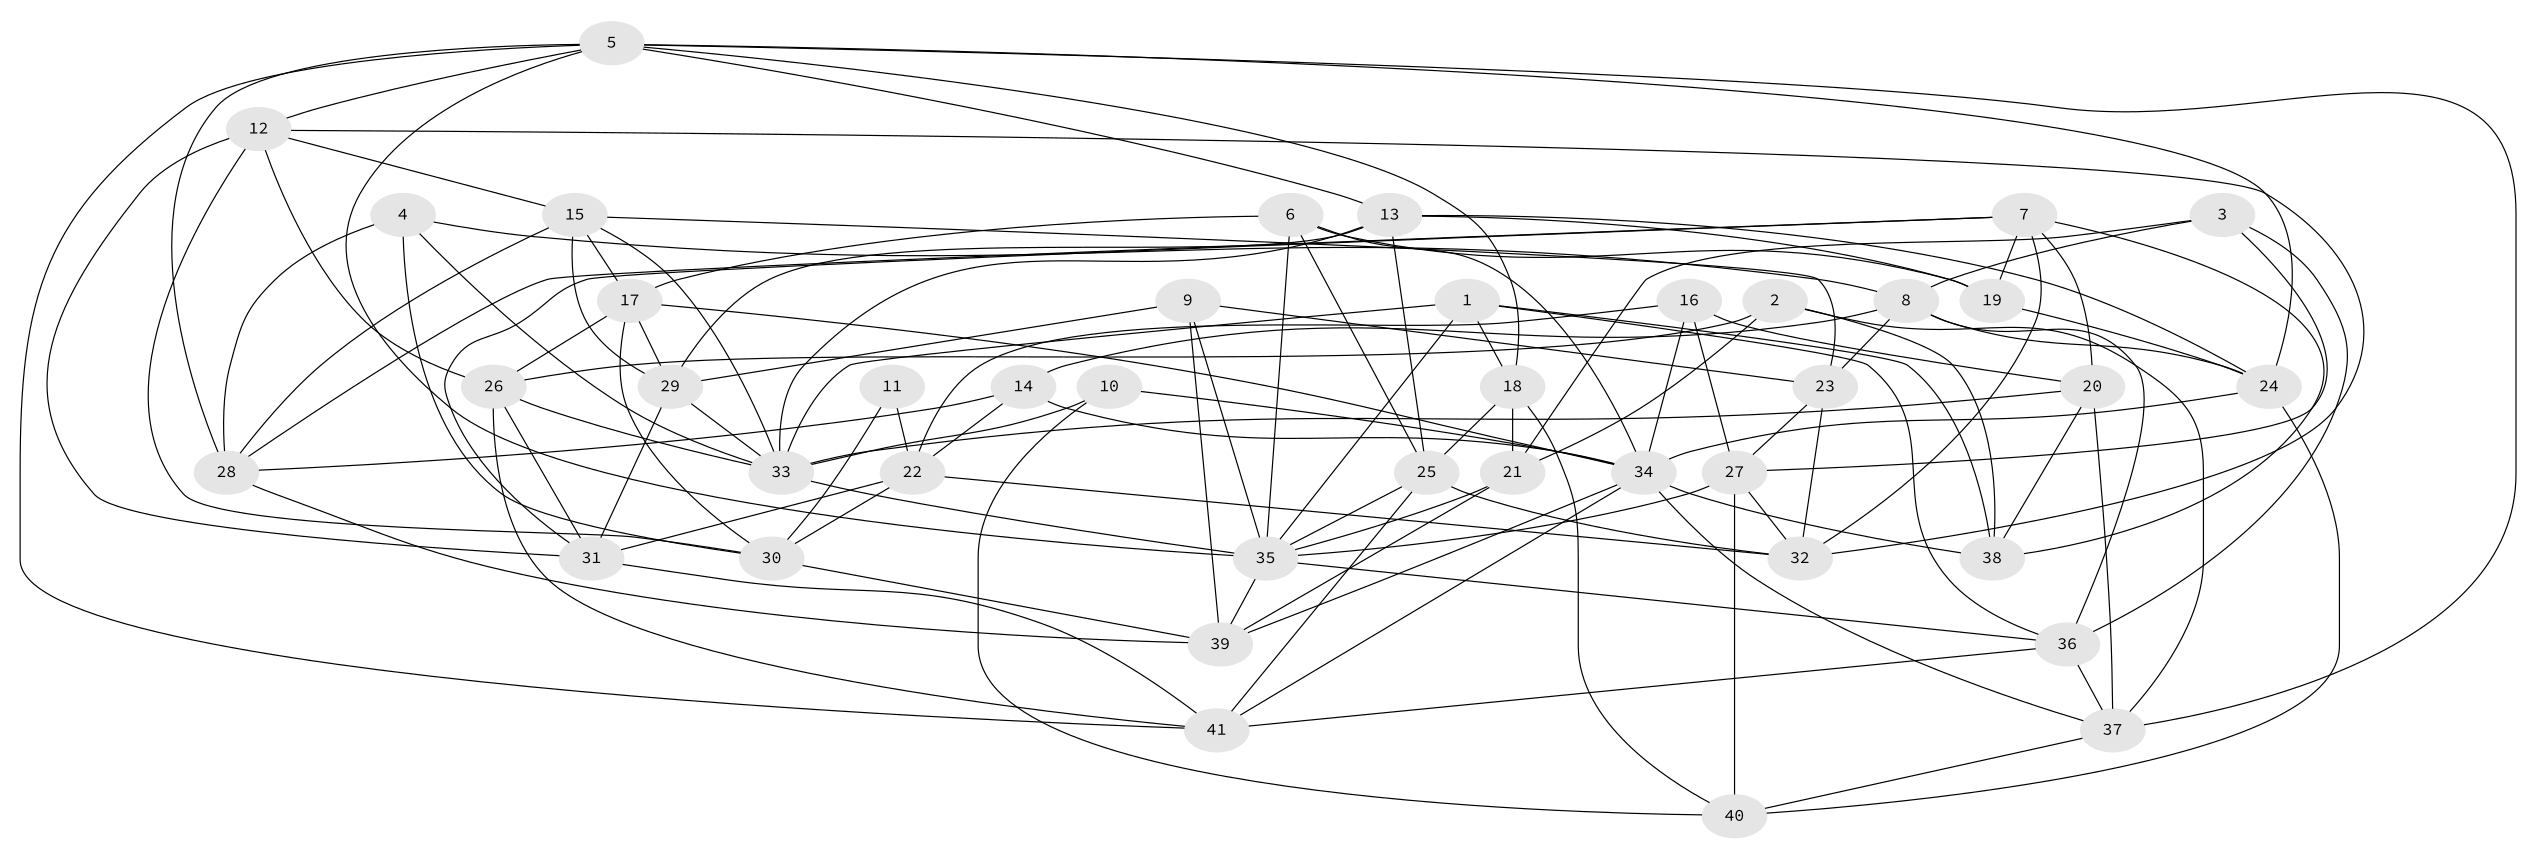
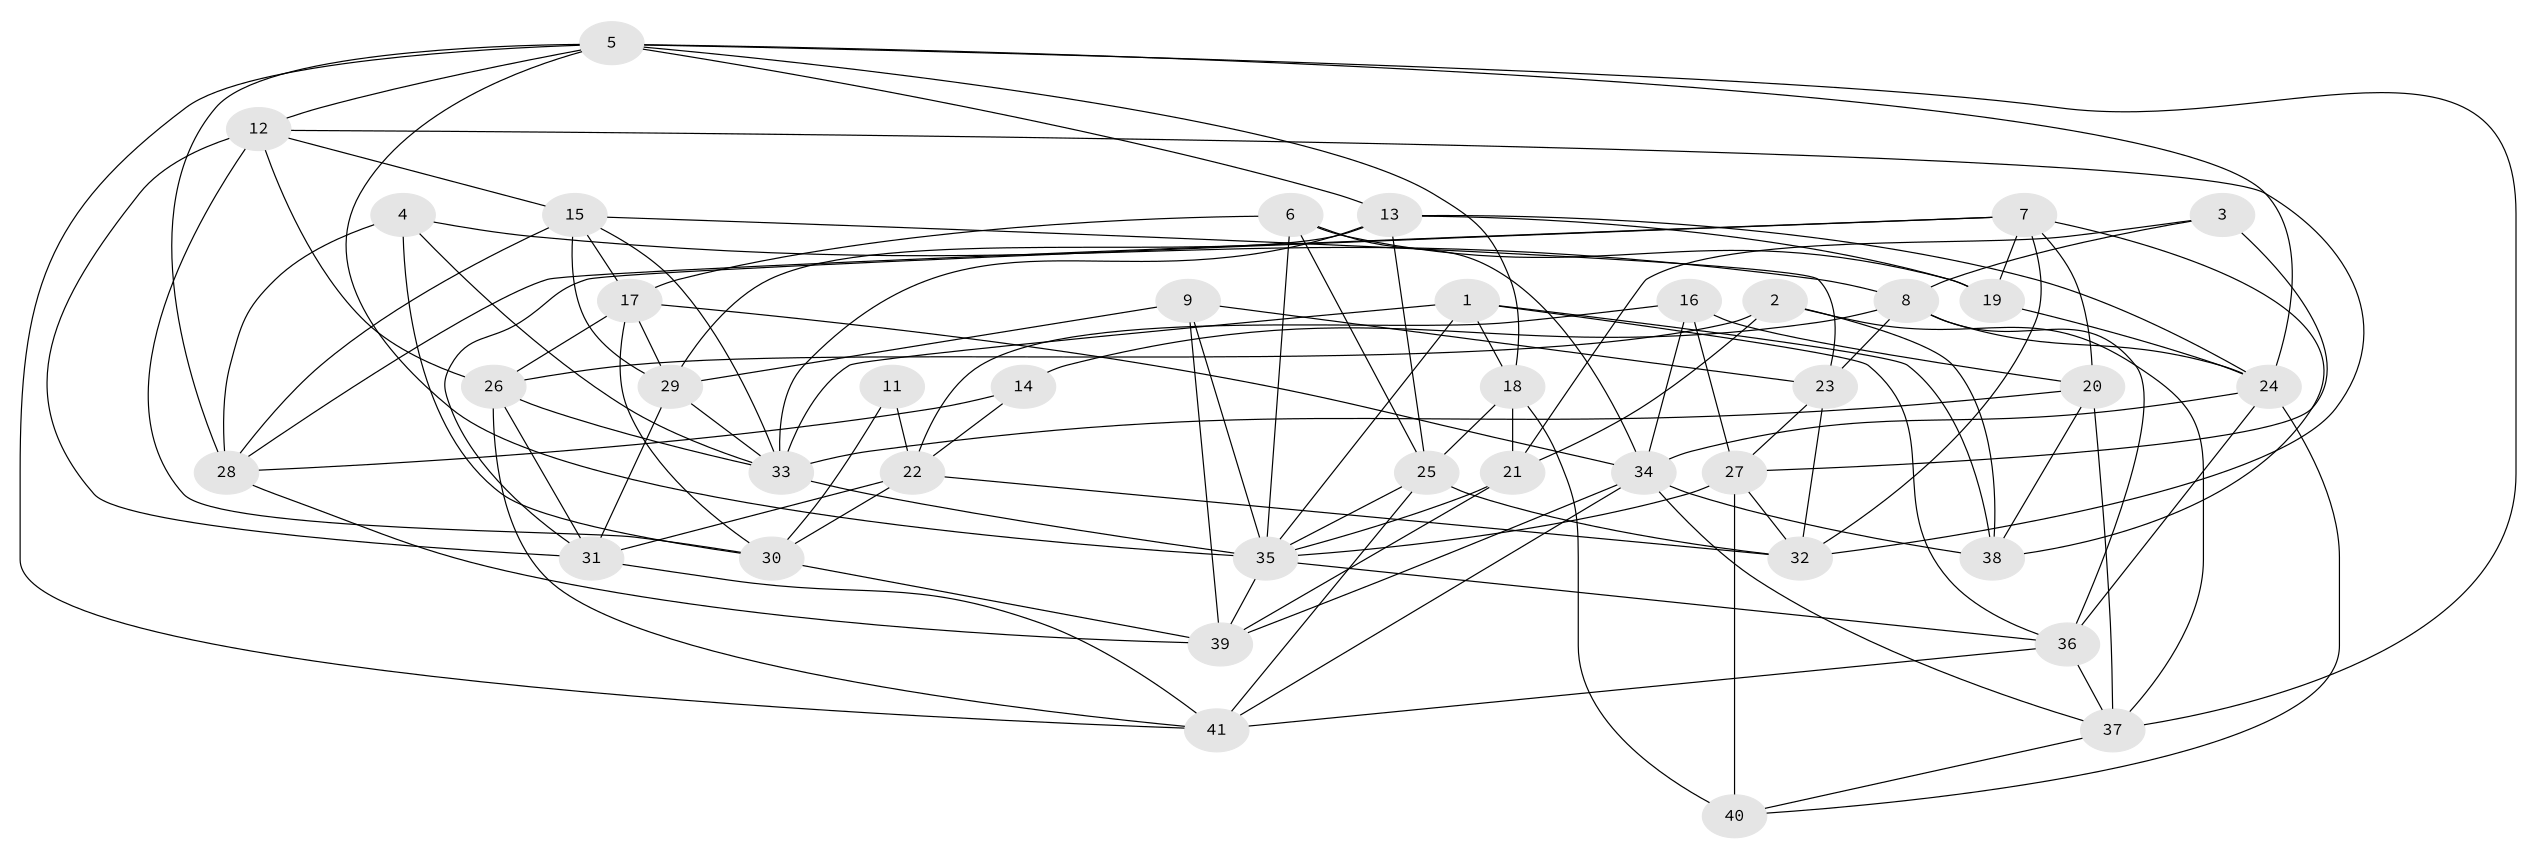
(1109, 387) -> none
(1330, 438) -> none
(2317, 447) -> (2160, 527)
